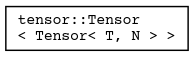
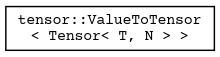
(97, 28) -> (110, 28)
